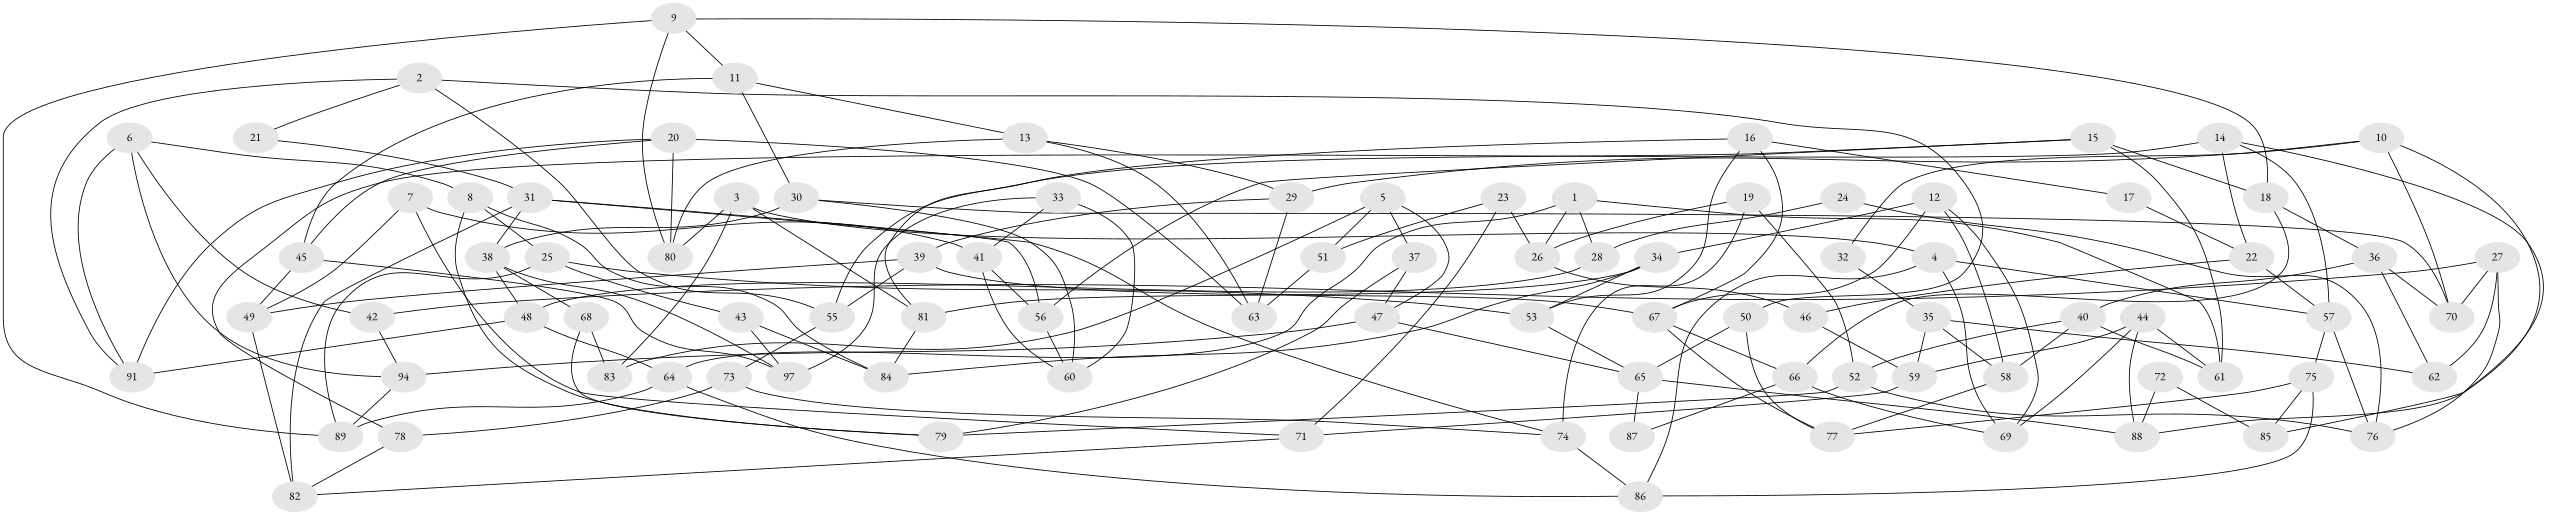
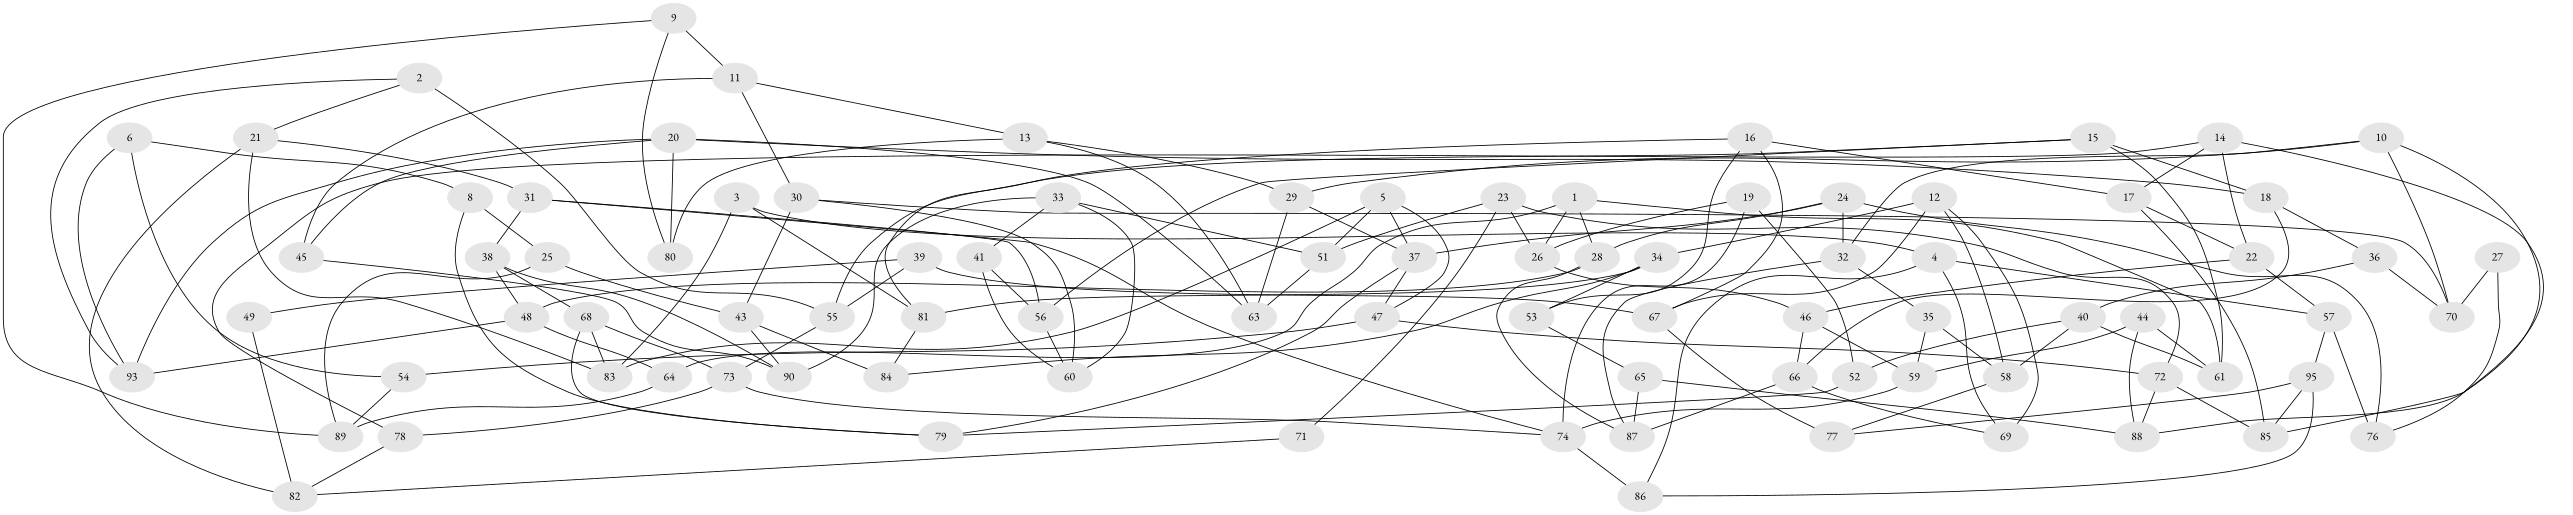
(1510, 31) -> (1471, 159)
(410, 198) -> none
(1143, 208) -> (1346, 224)
(2310, 208) -> (2170, 171)
(642, 228) -> (769, 257)
none -> (1191, 228)
none -> (1630, 230)
none -> (1885, 231)
(697, 233) -> none
none -> (1843, 234)
(278, 284) -> none
(648, 284) -> none
(1039, 290) -> none
(334, 295) -> (91, 344)
none -> (336, 298)
none -> (1627, 301)
none -> (2228, 316)
(372, 317) -> none
(1746, 317) -> none
none -> (1509, 345)
none -> (659, 346)
(1509, 347) -> (1769, 347)
(1725, 347) -> (1801, 343)
(132, 377) -> (132, 377)
(404, 377) -> (404, 377)
(789, 377) -> (789, 377)
(2311, 377) -> (2311, 377)
(2434, 377) -> none
(2077, 380) -> none
(1611, 415) -> (1740, 409)
(2111, 415) -> none
(1147, 480) -> none
